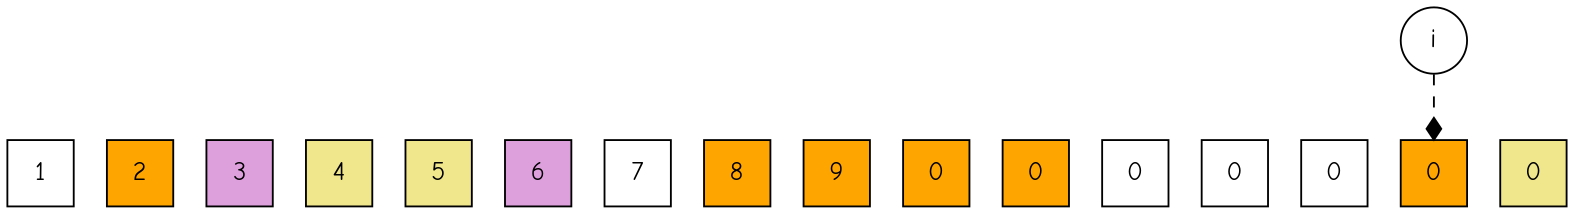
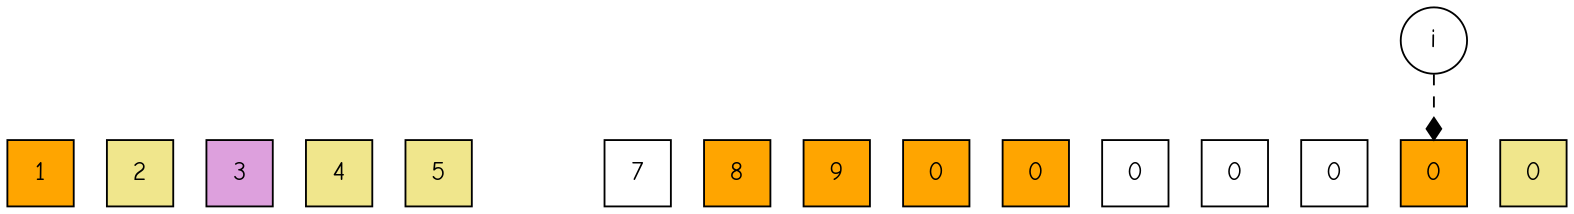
(41, 173) -> (41, 173)
(140, 173) -> (140, 173)
(538, 173) -> none
